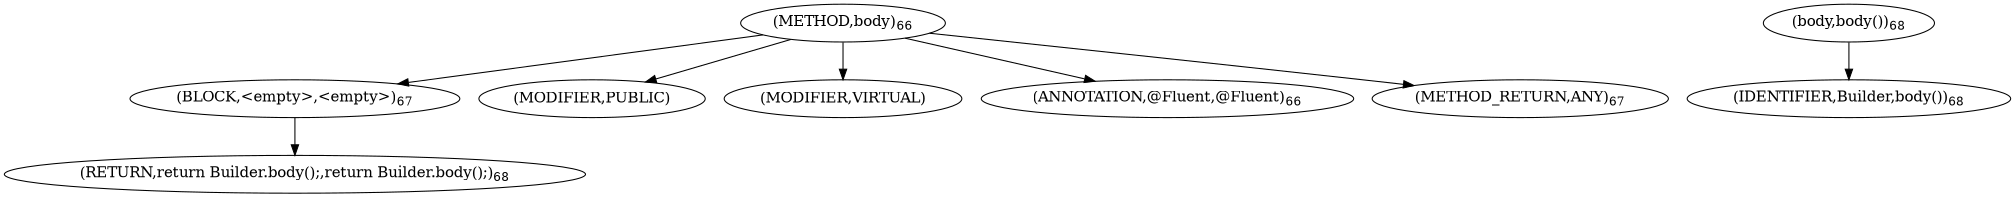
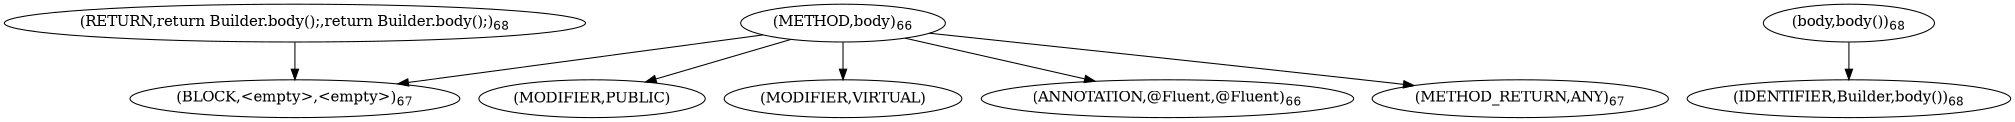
(295, 131) -> (295, 56)
